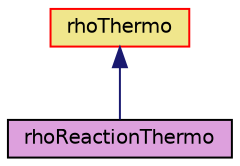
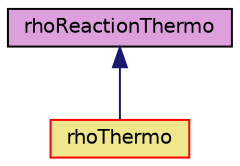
(120, 94) -> (120, 94)
